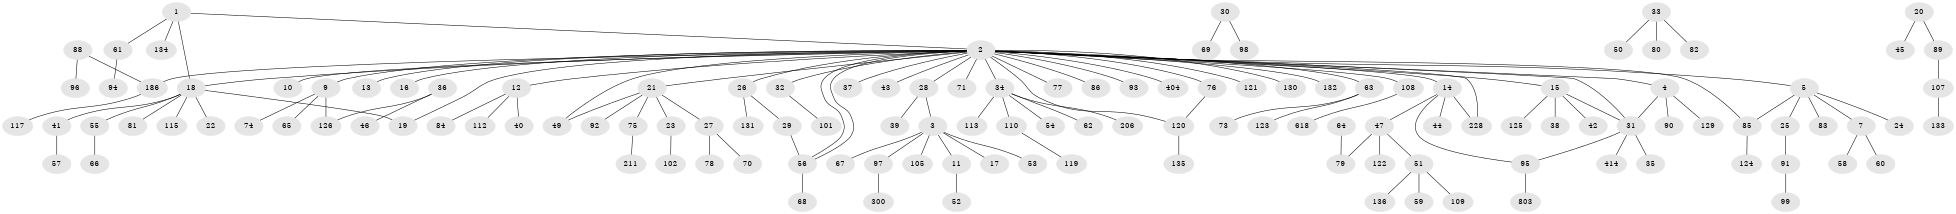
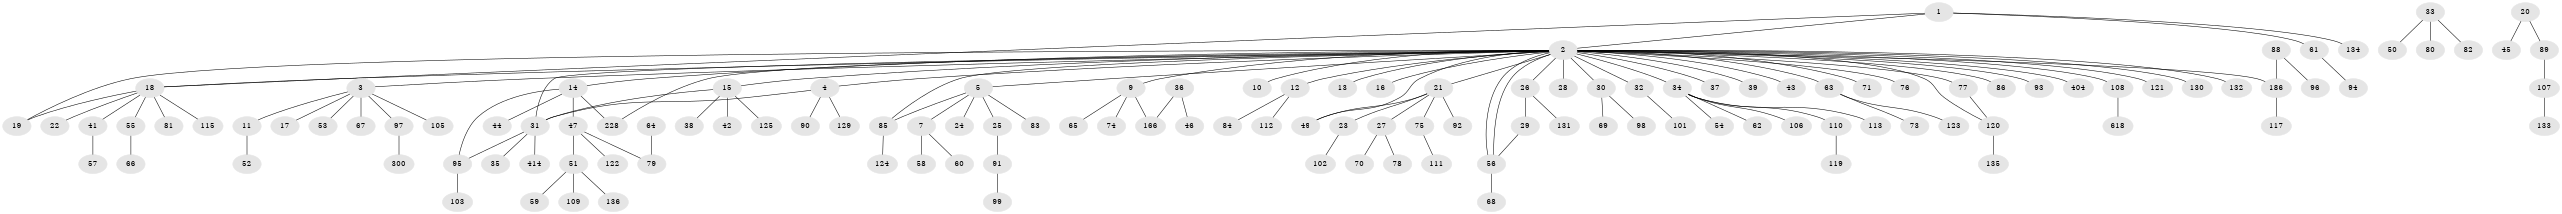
none -> (1582, 69)
(909, 107) -> (1661, 62)
(928, 107) -> (669, 74)
(1196, 107) -> (1978, 107)
(326, 126) -> (1151, 126)
(519, 126) -> none
(1128, 126) -> (1797, 126)
(631, 164) -> (1437, 164)
(1526, 202) -> (458, 202)
